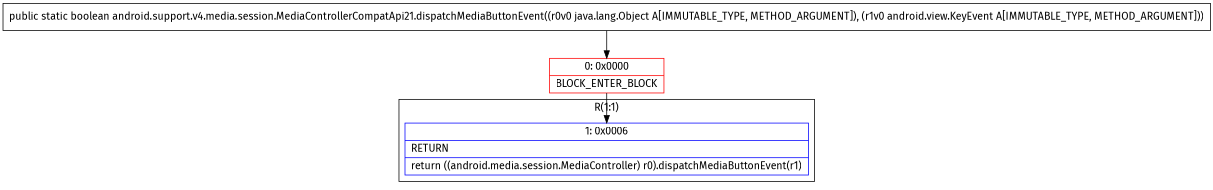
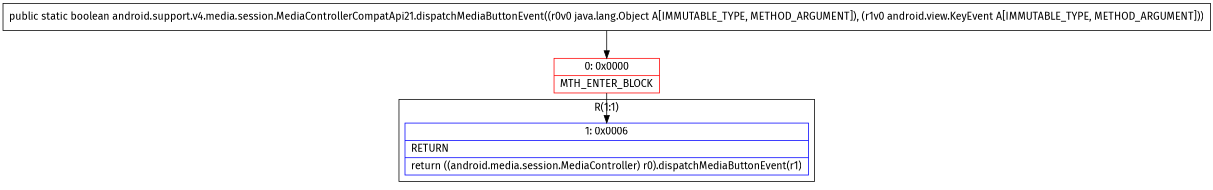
(607, 84) -> (607, 84)
